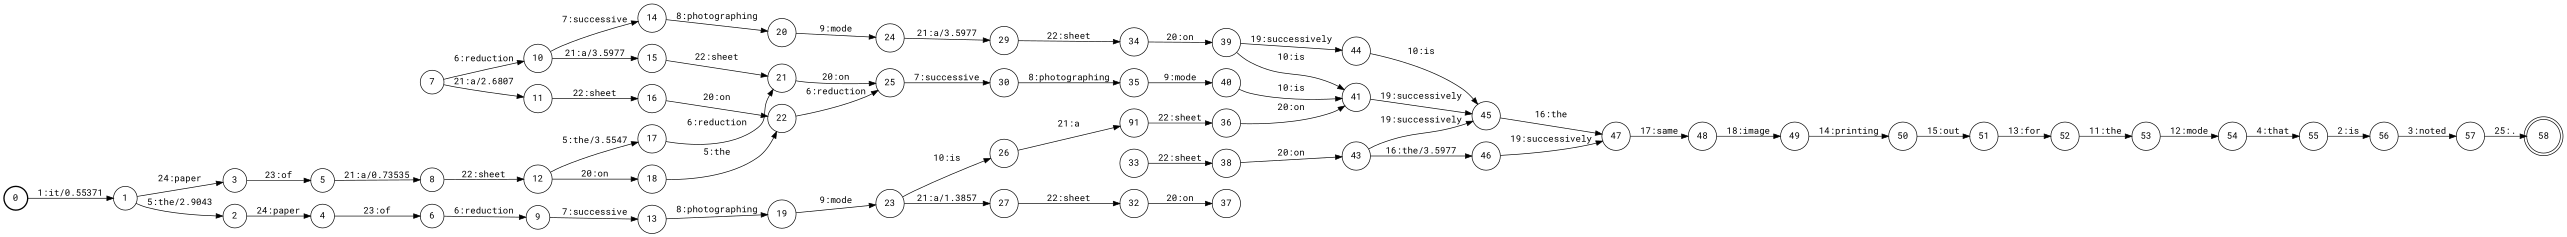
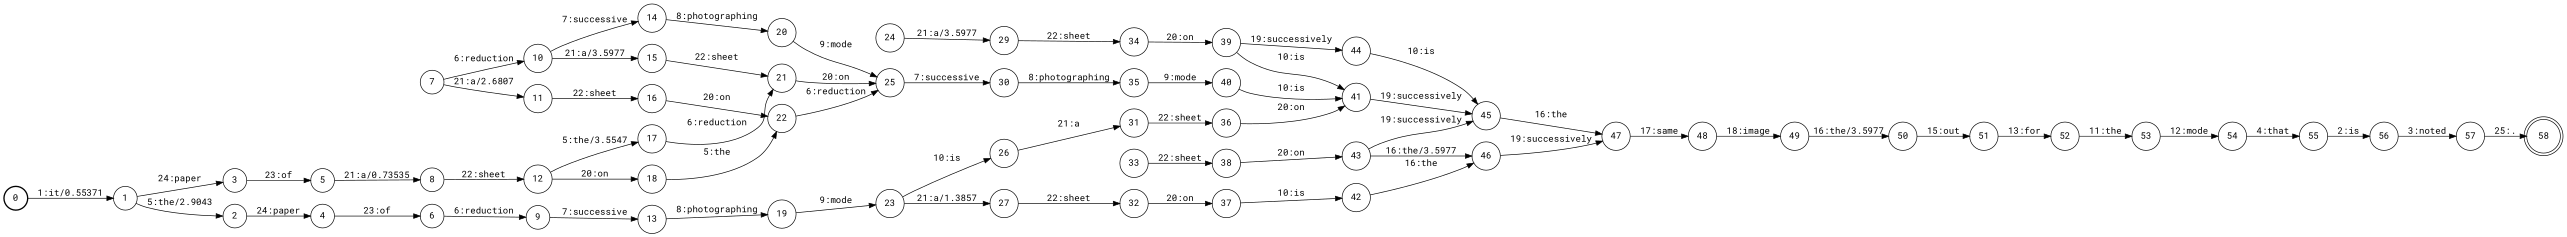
(833, 35) -> (831, 61)
(1134, 123) -> (1134, 123)
(1849, 131) -> (1849, 131)
none -> (1356, 198)
